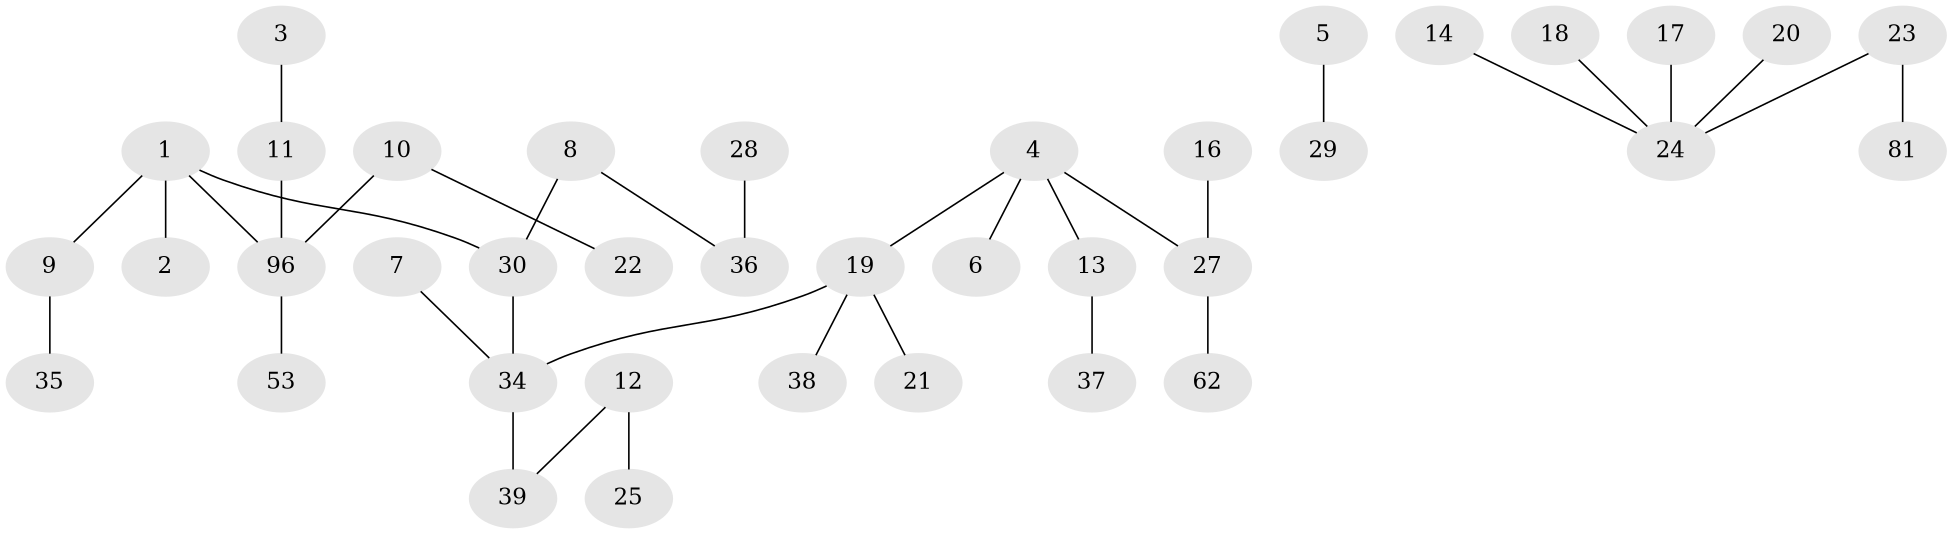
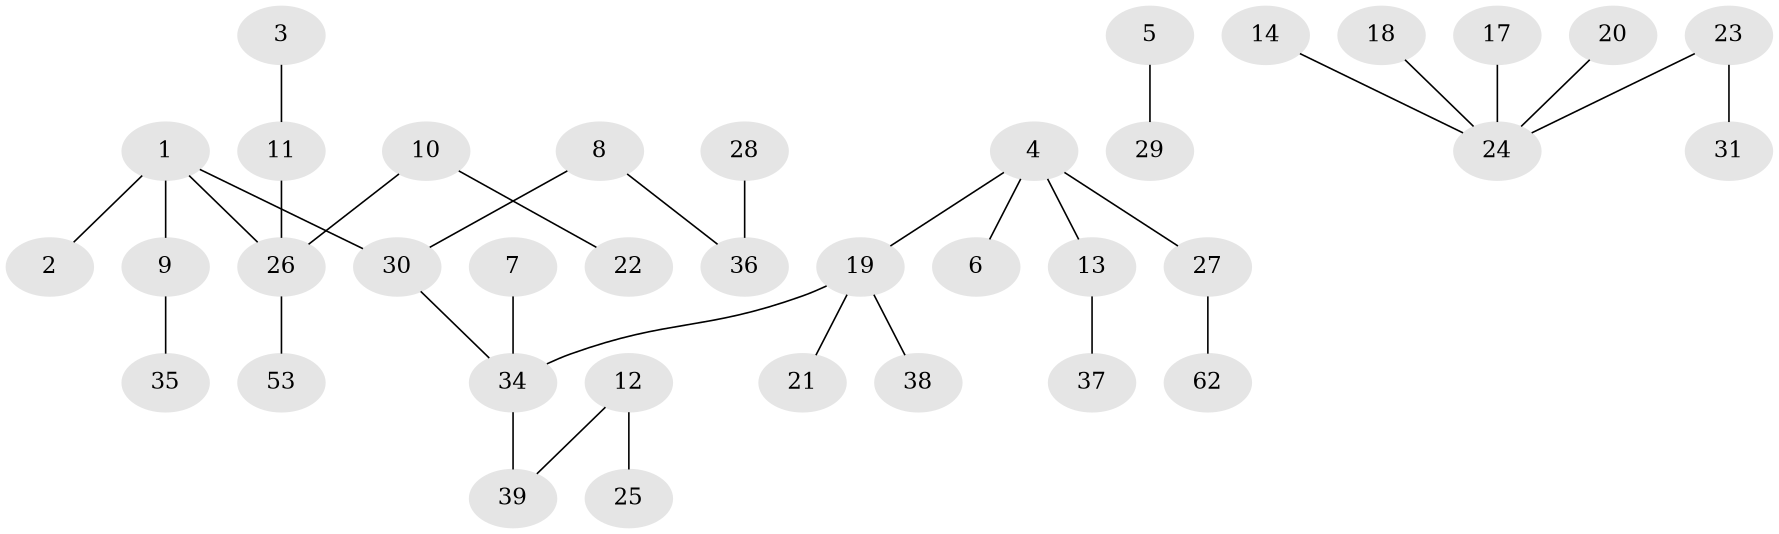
(1208, 151) -> none
(1903, 151) -> (1729, 151)
(281, 267) -> (281, 267)
